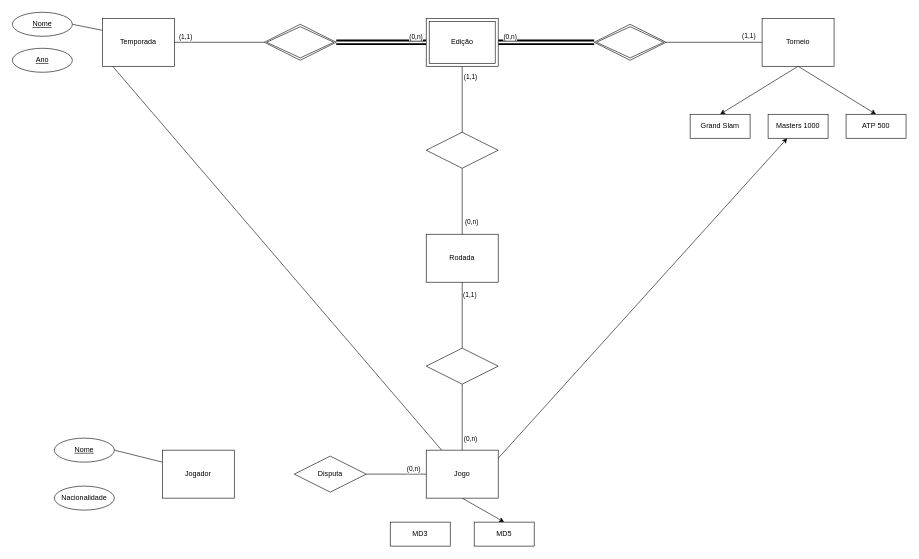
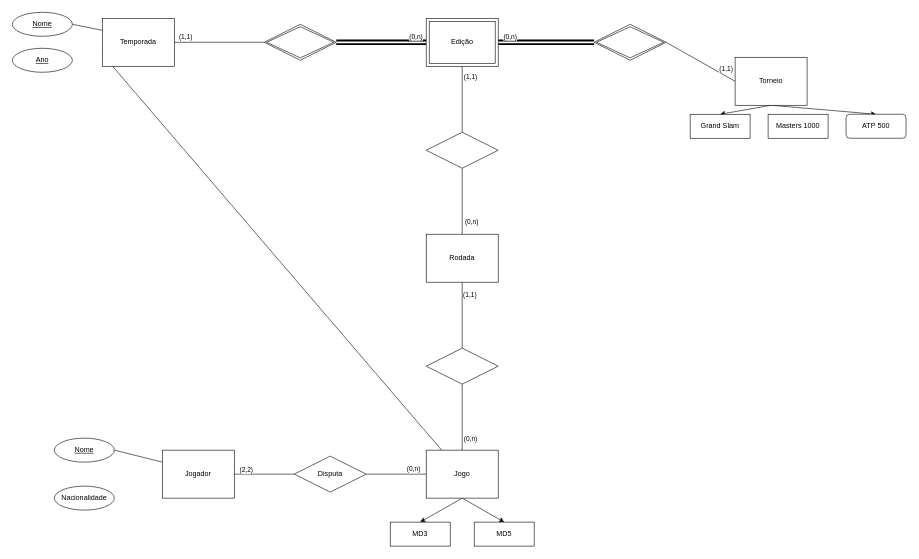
(798, 42) -> (771, 81)
(876, 126) -> (876, 126)
(598, 348) -> (442, 510)
none -> (264, 474)
